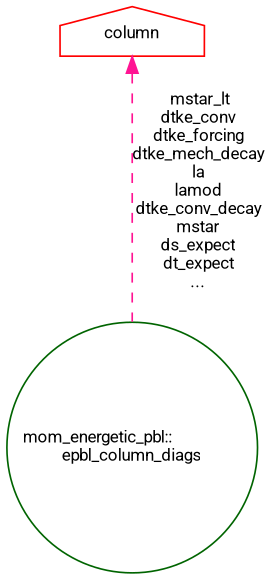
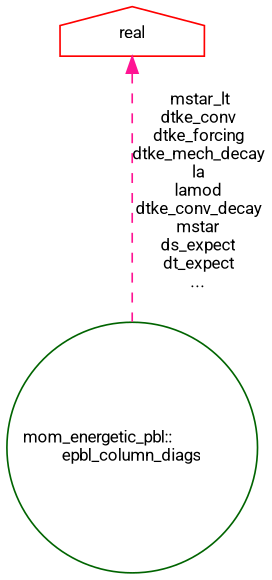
(132, 34) -> (132, 34)
